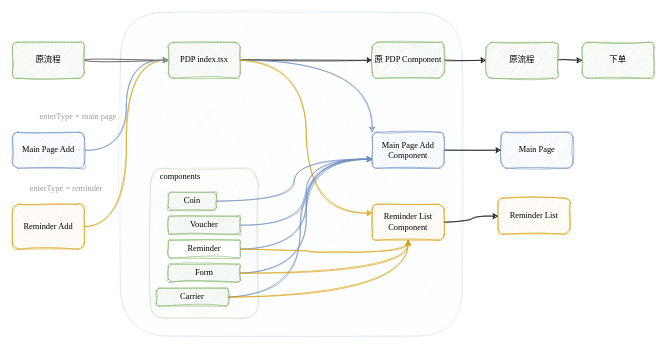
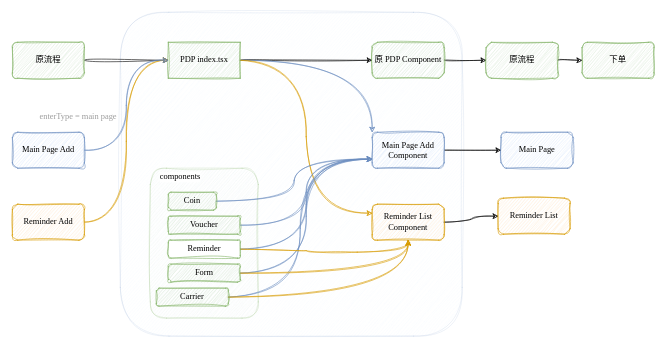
(204, 60) -> (204, 60)
(66, 189) -> none
(48, 227) -> (48, 222)
